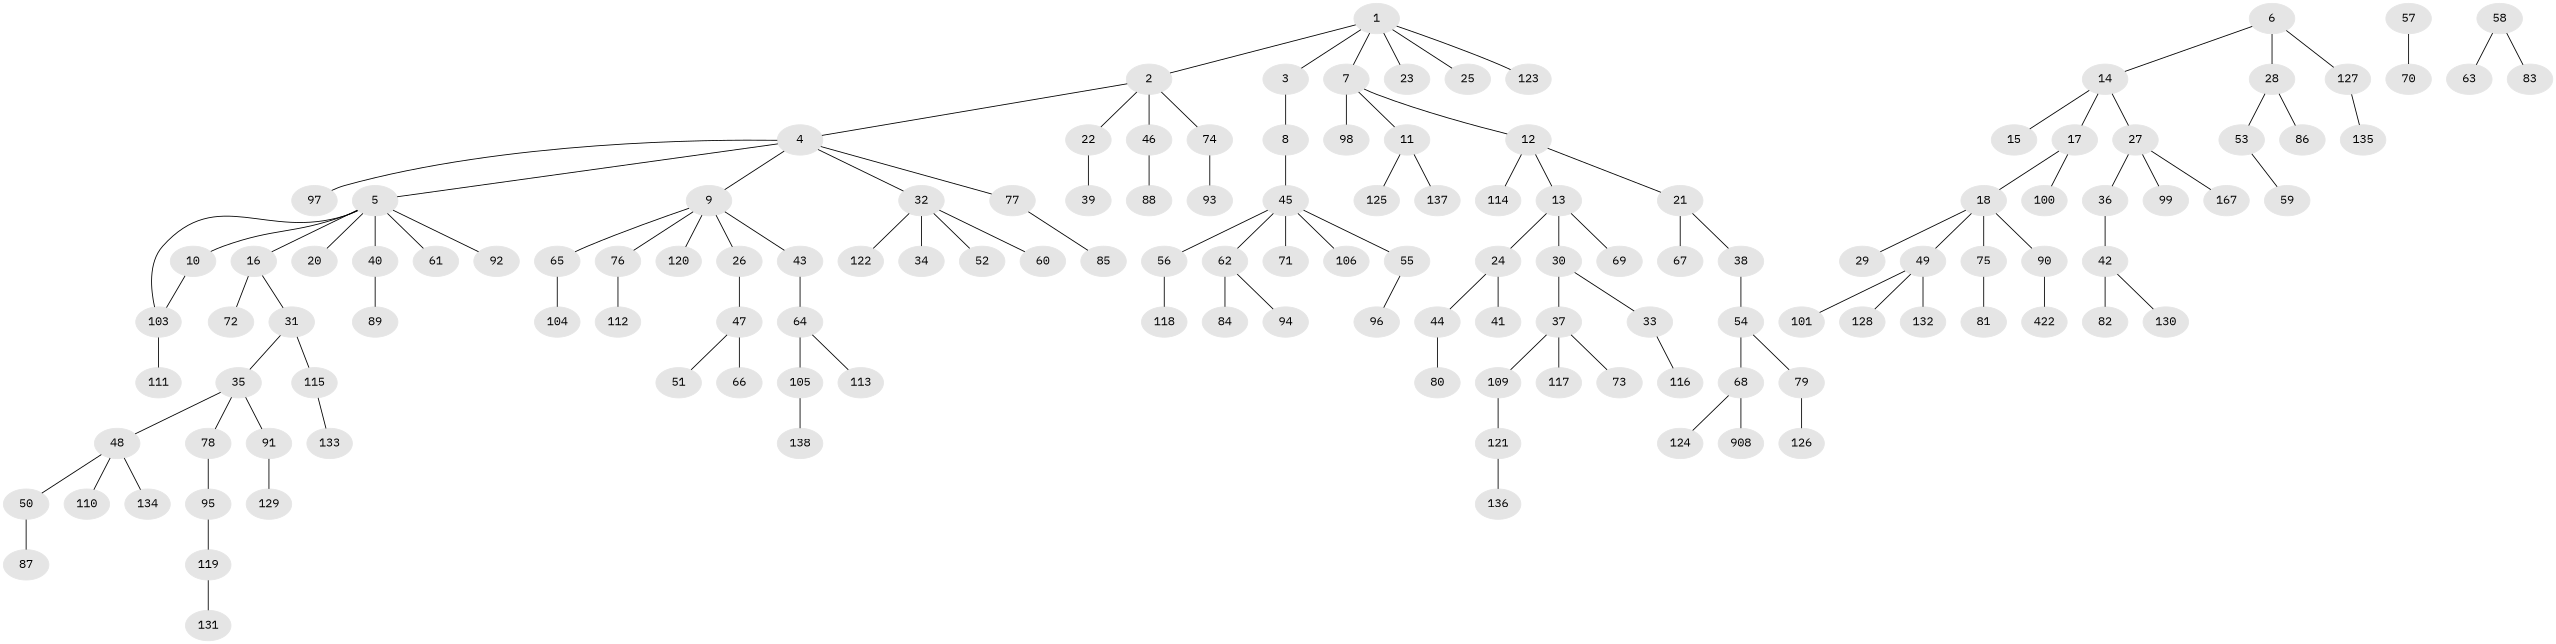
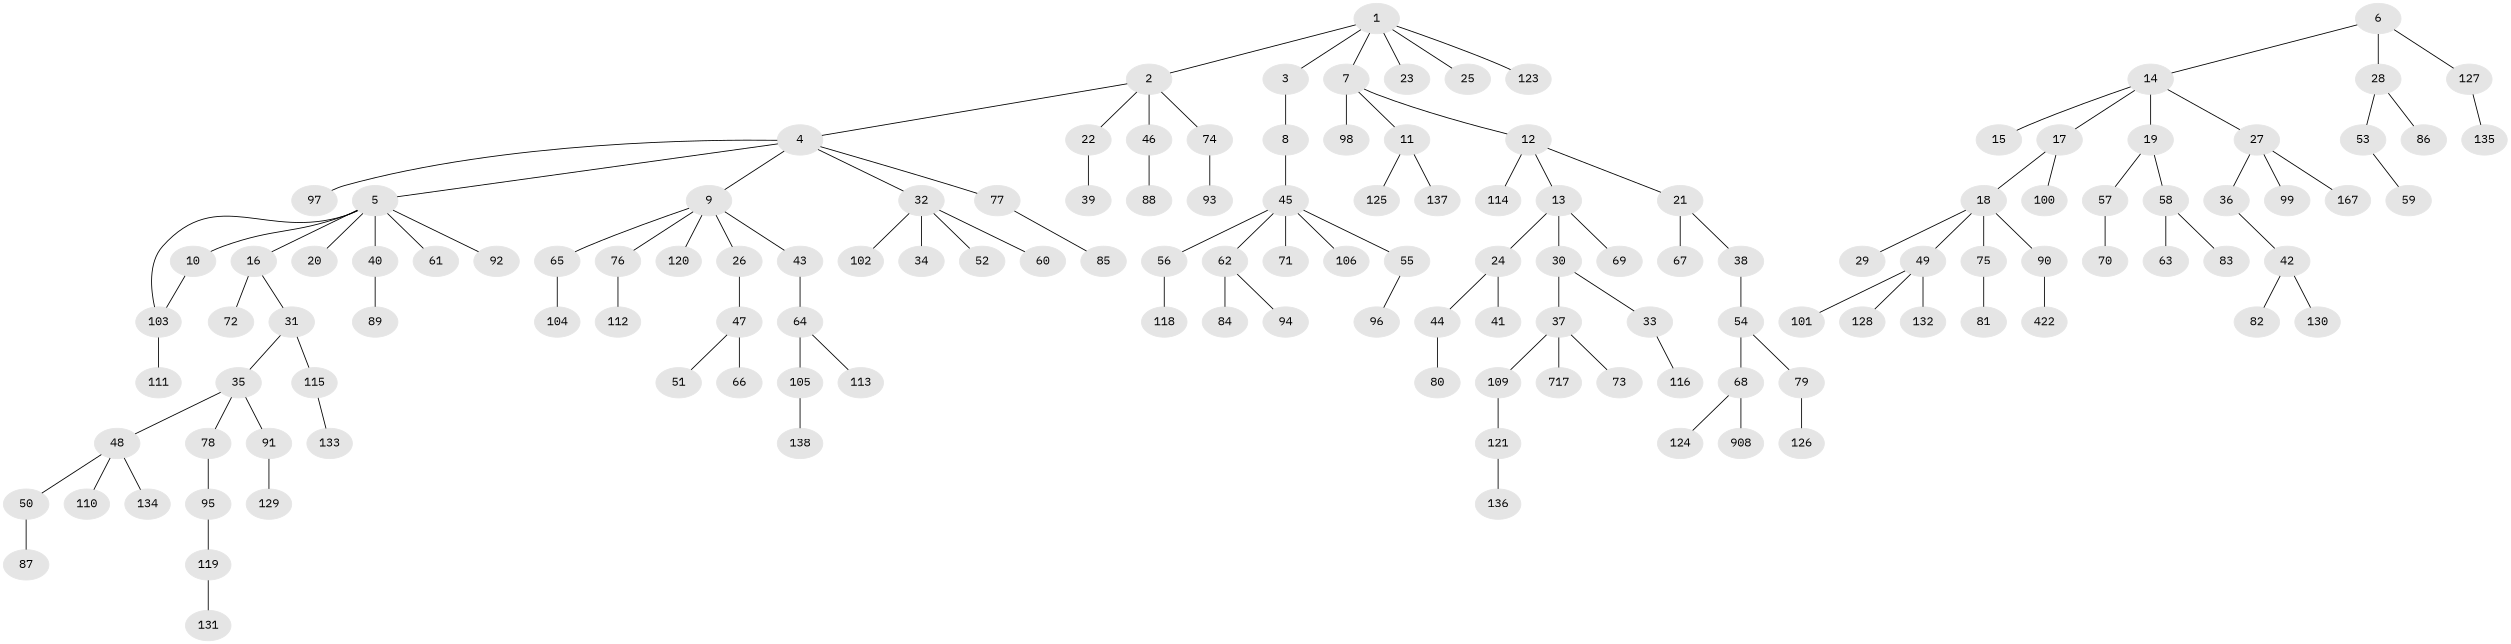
none -> (2151, 140)
(861, 261) -> (861, 261)
(1559, 383) -> (1559, 383)
